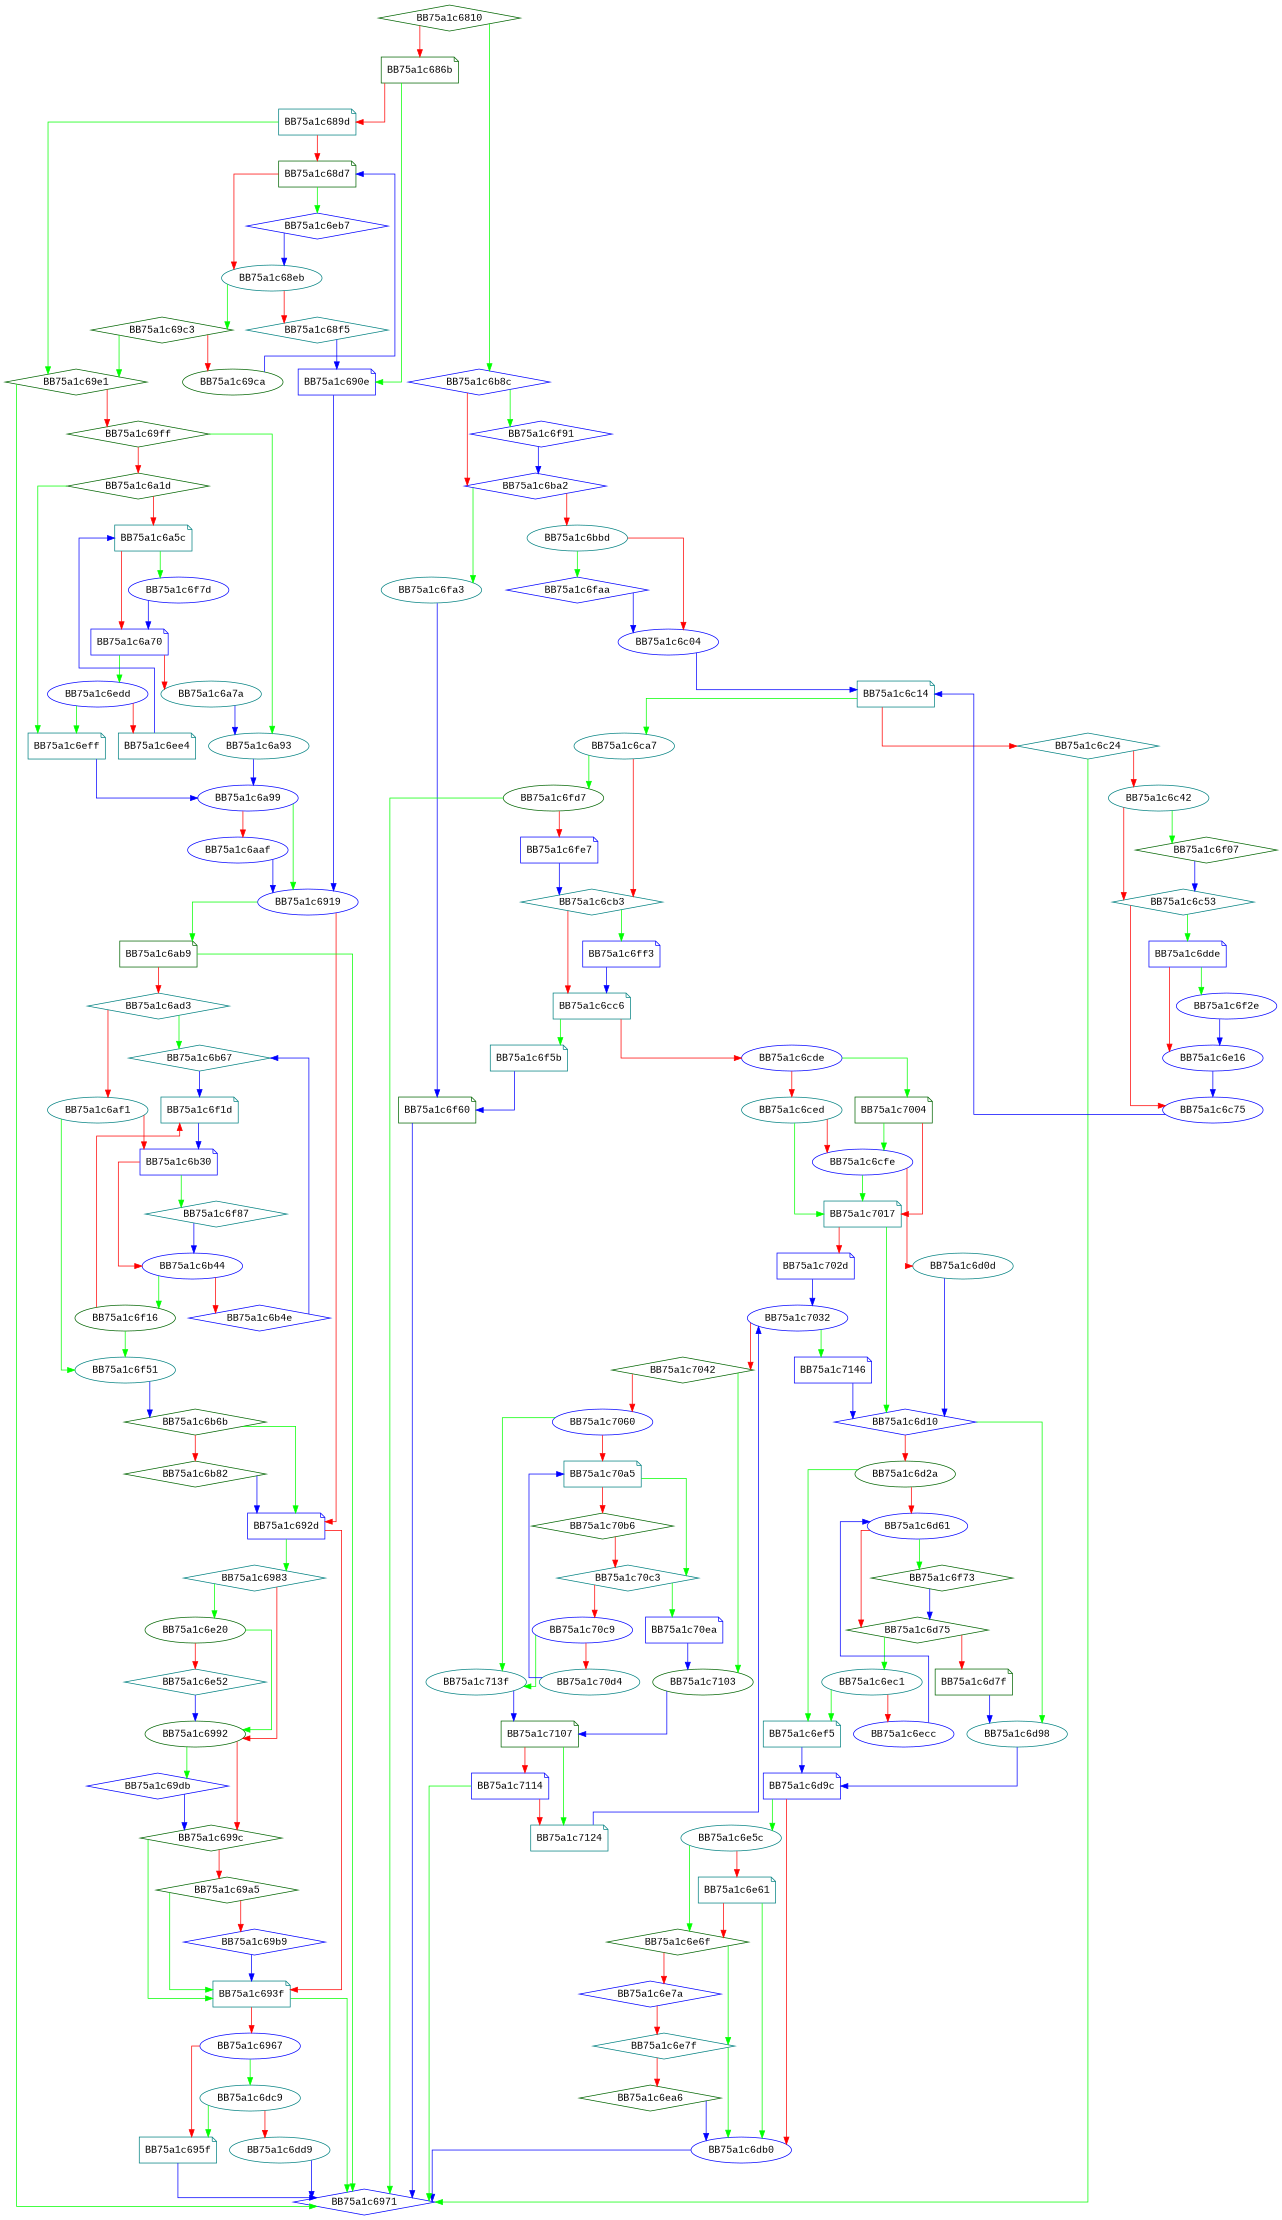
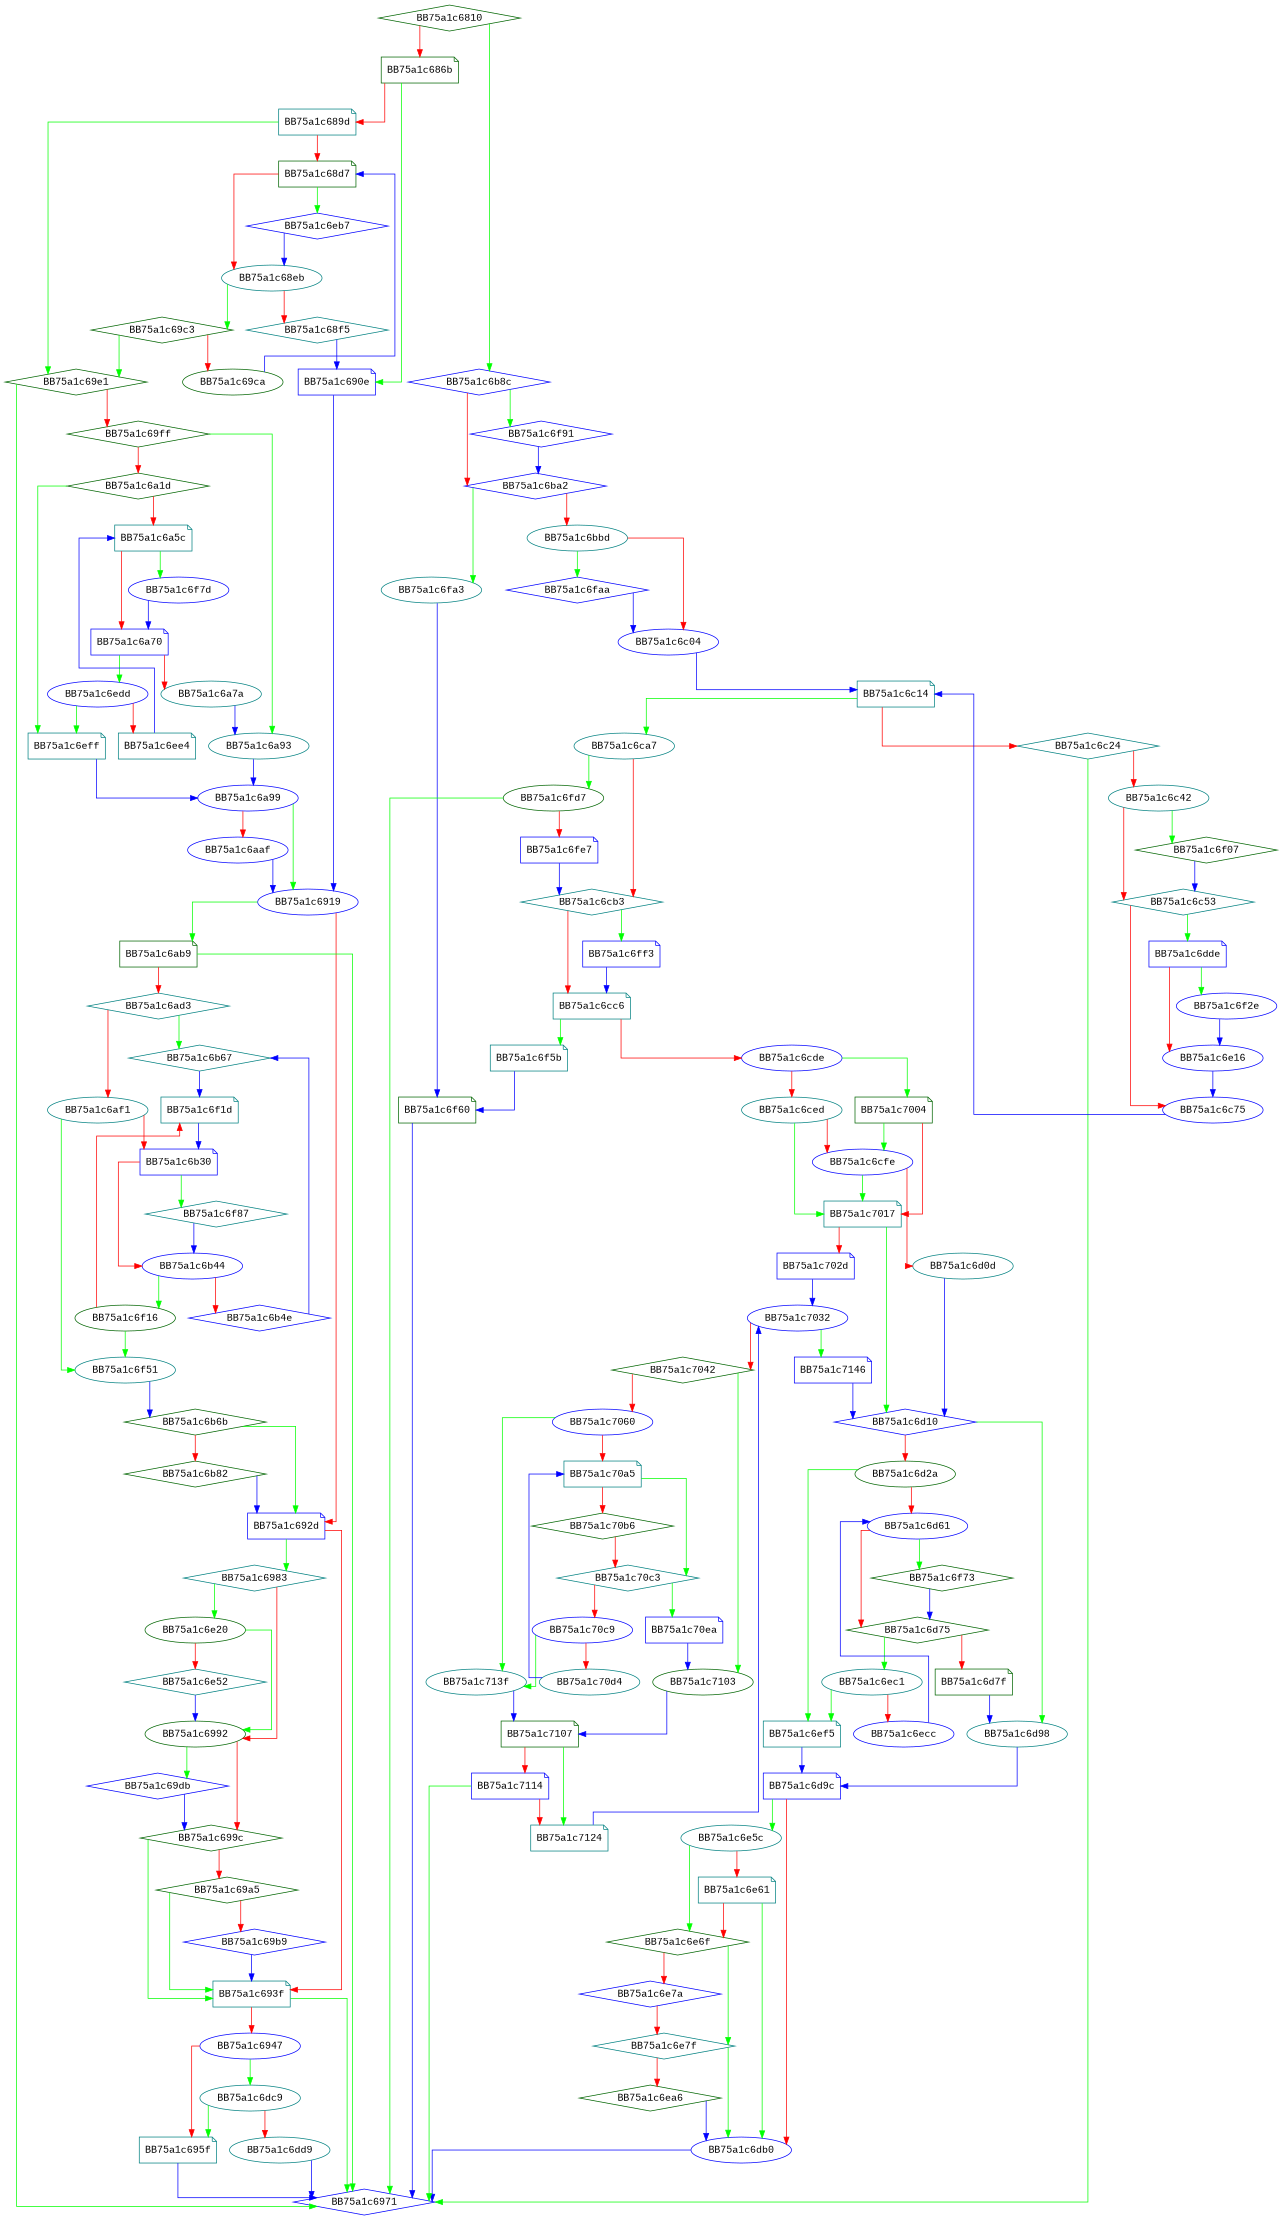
(250, 2046) -> (250, 2046)
